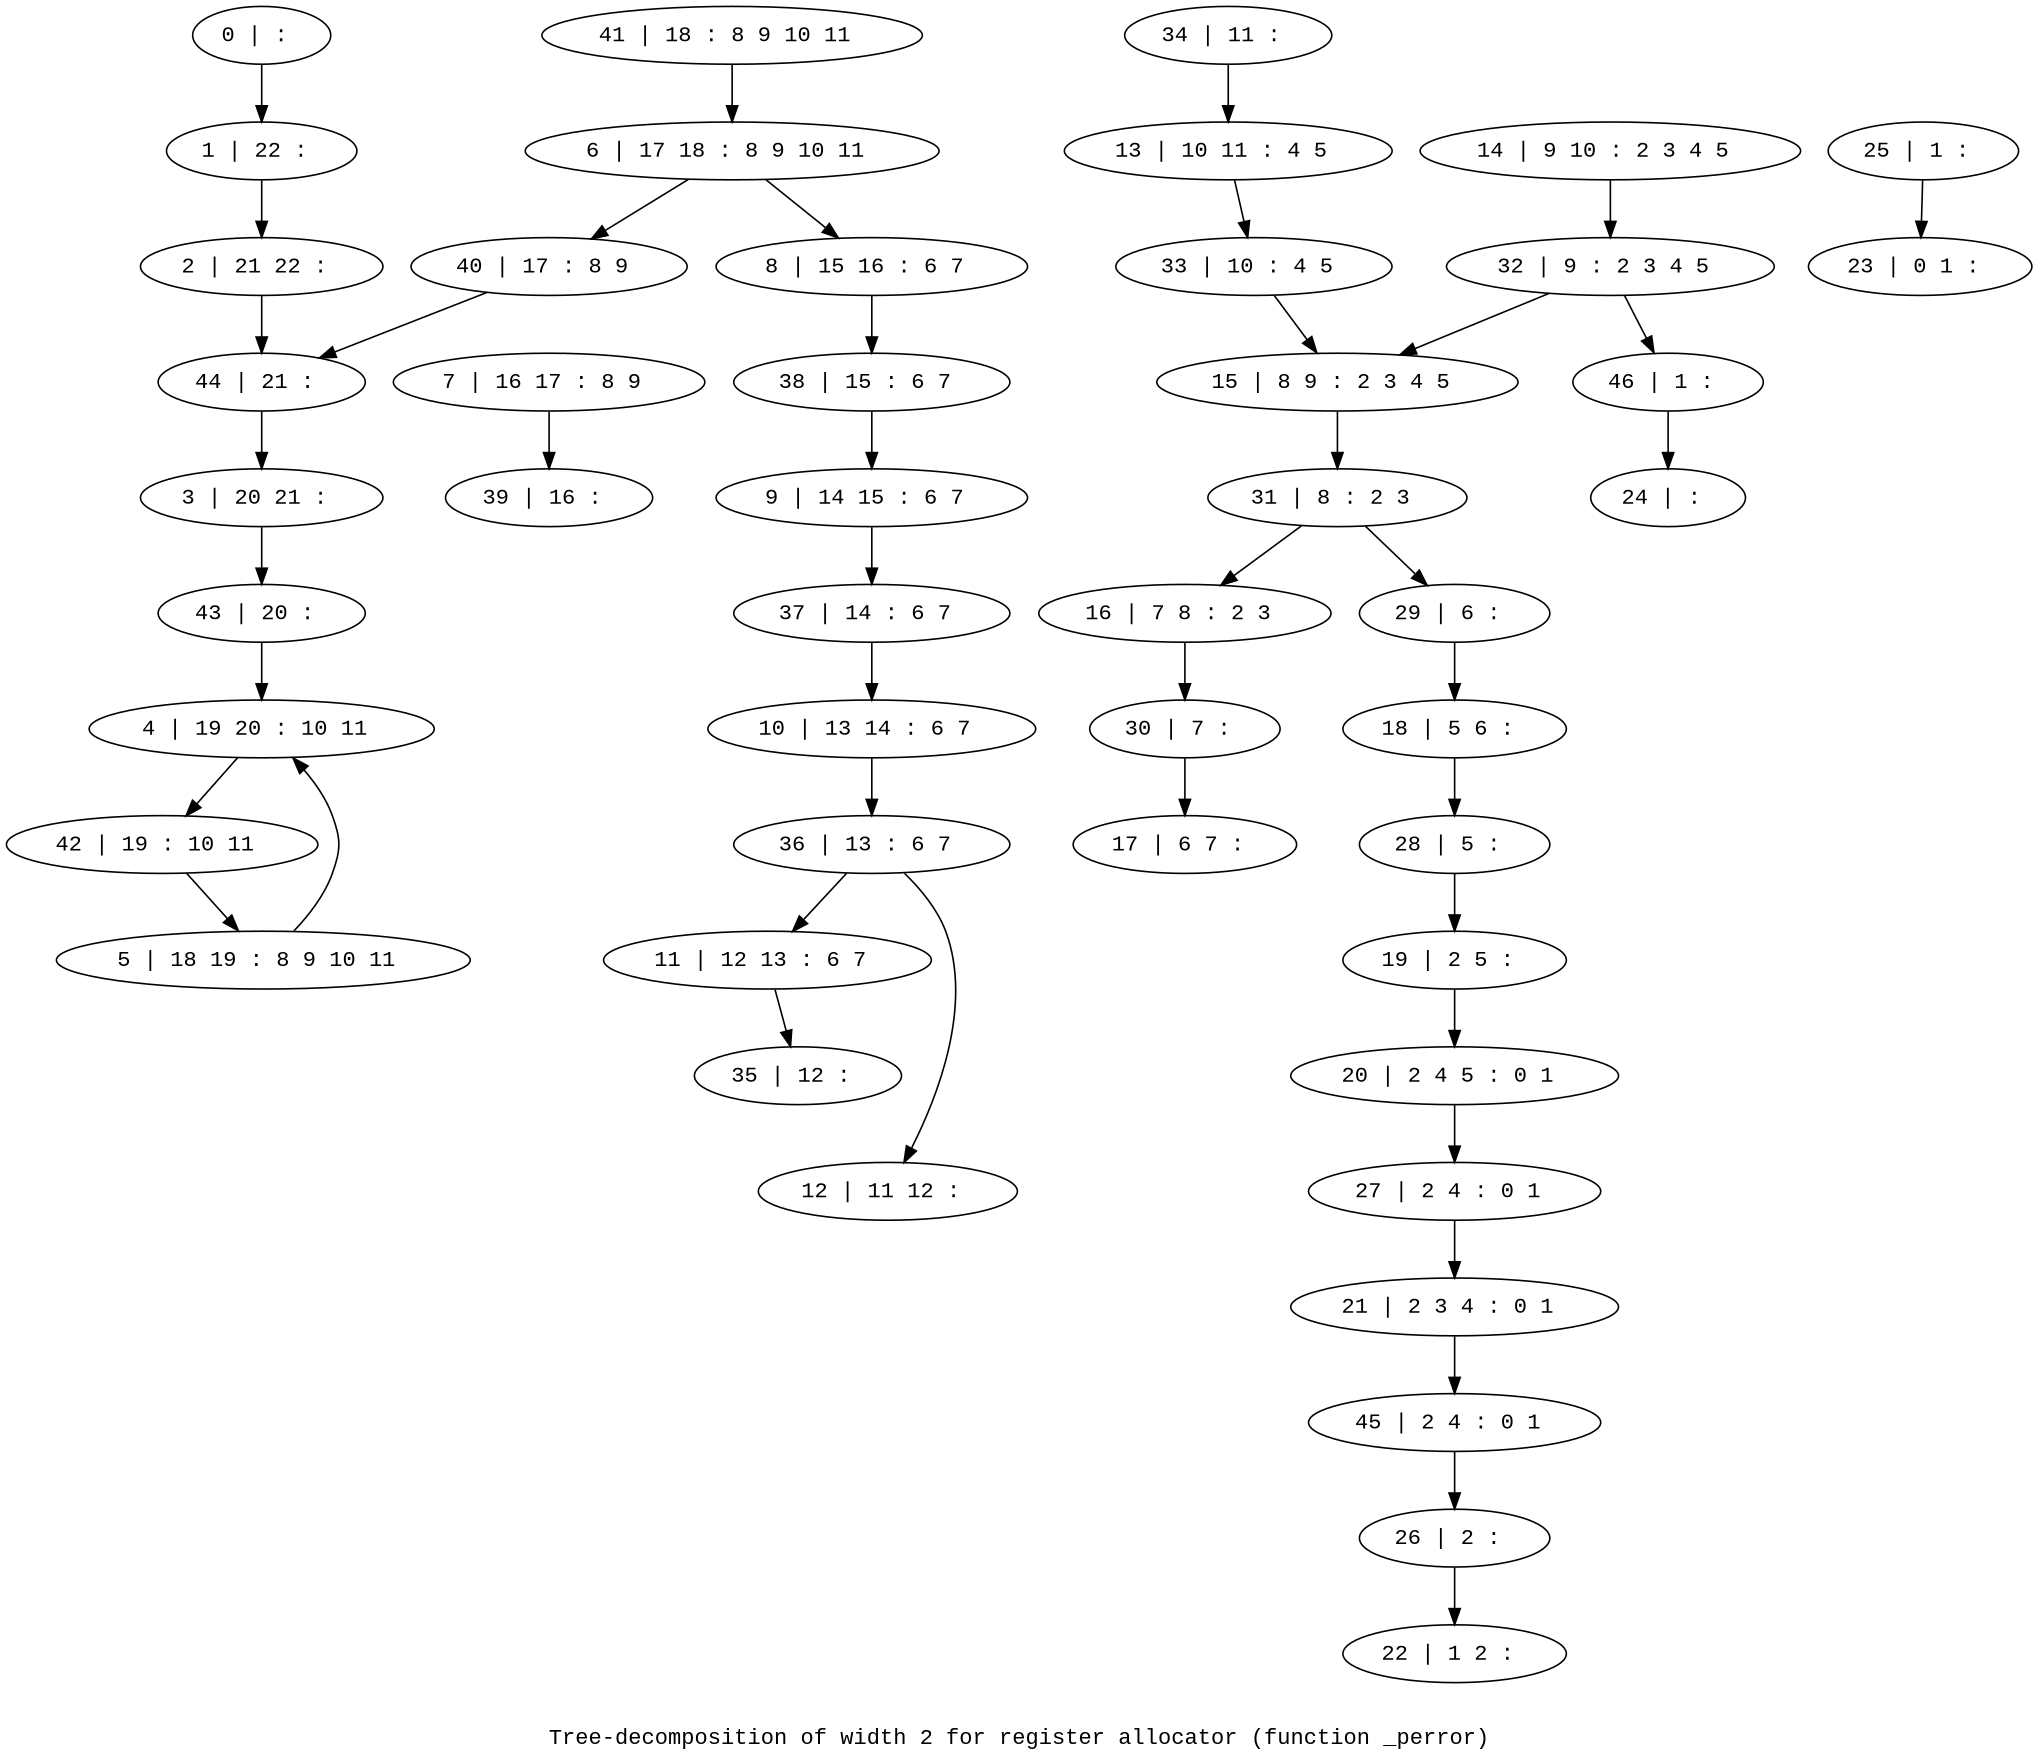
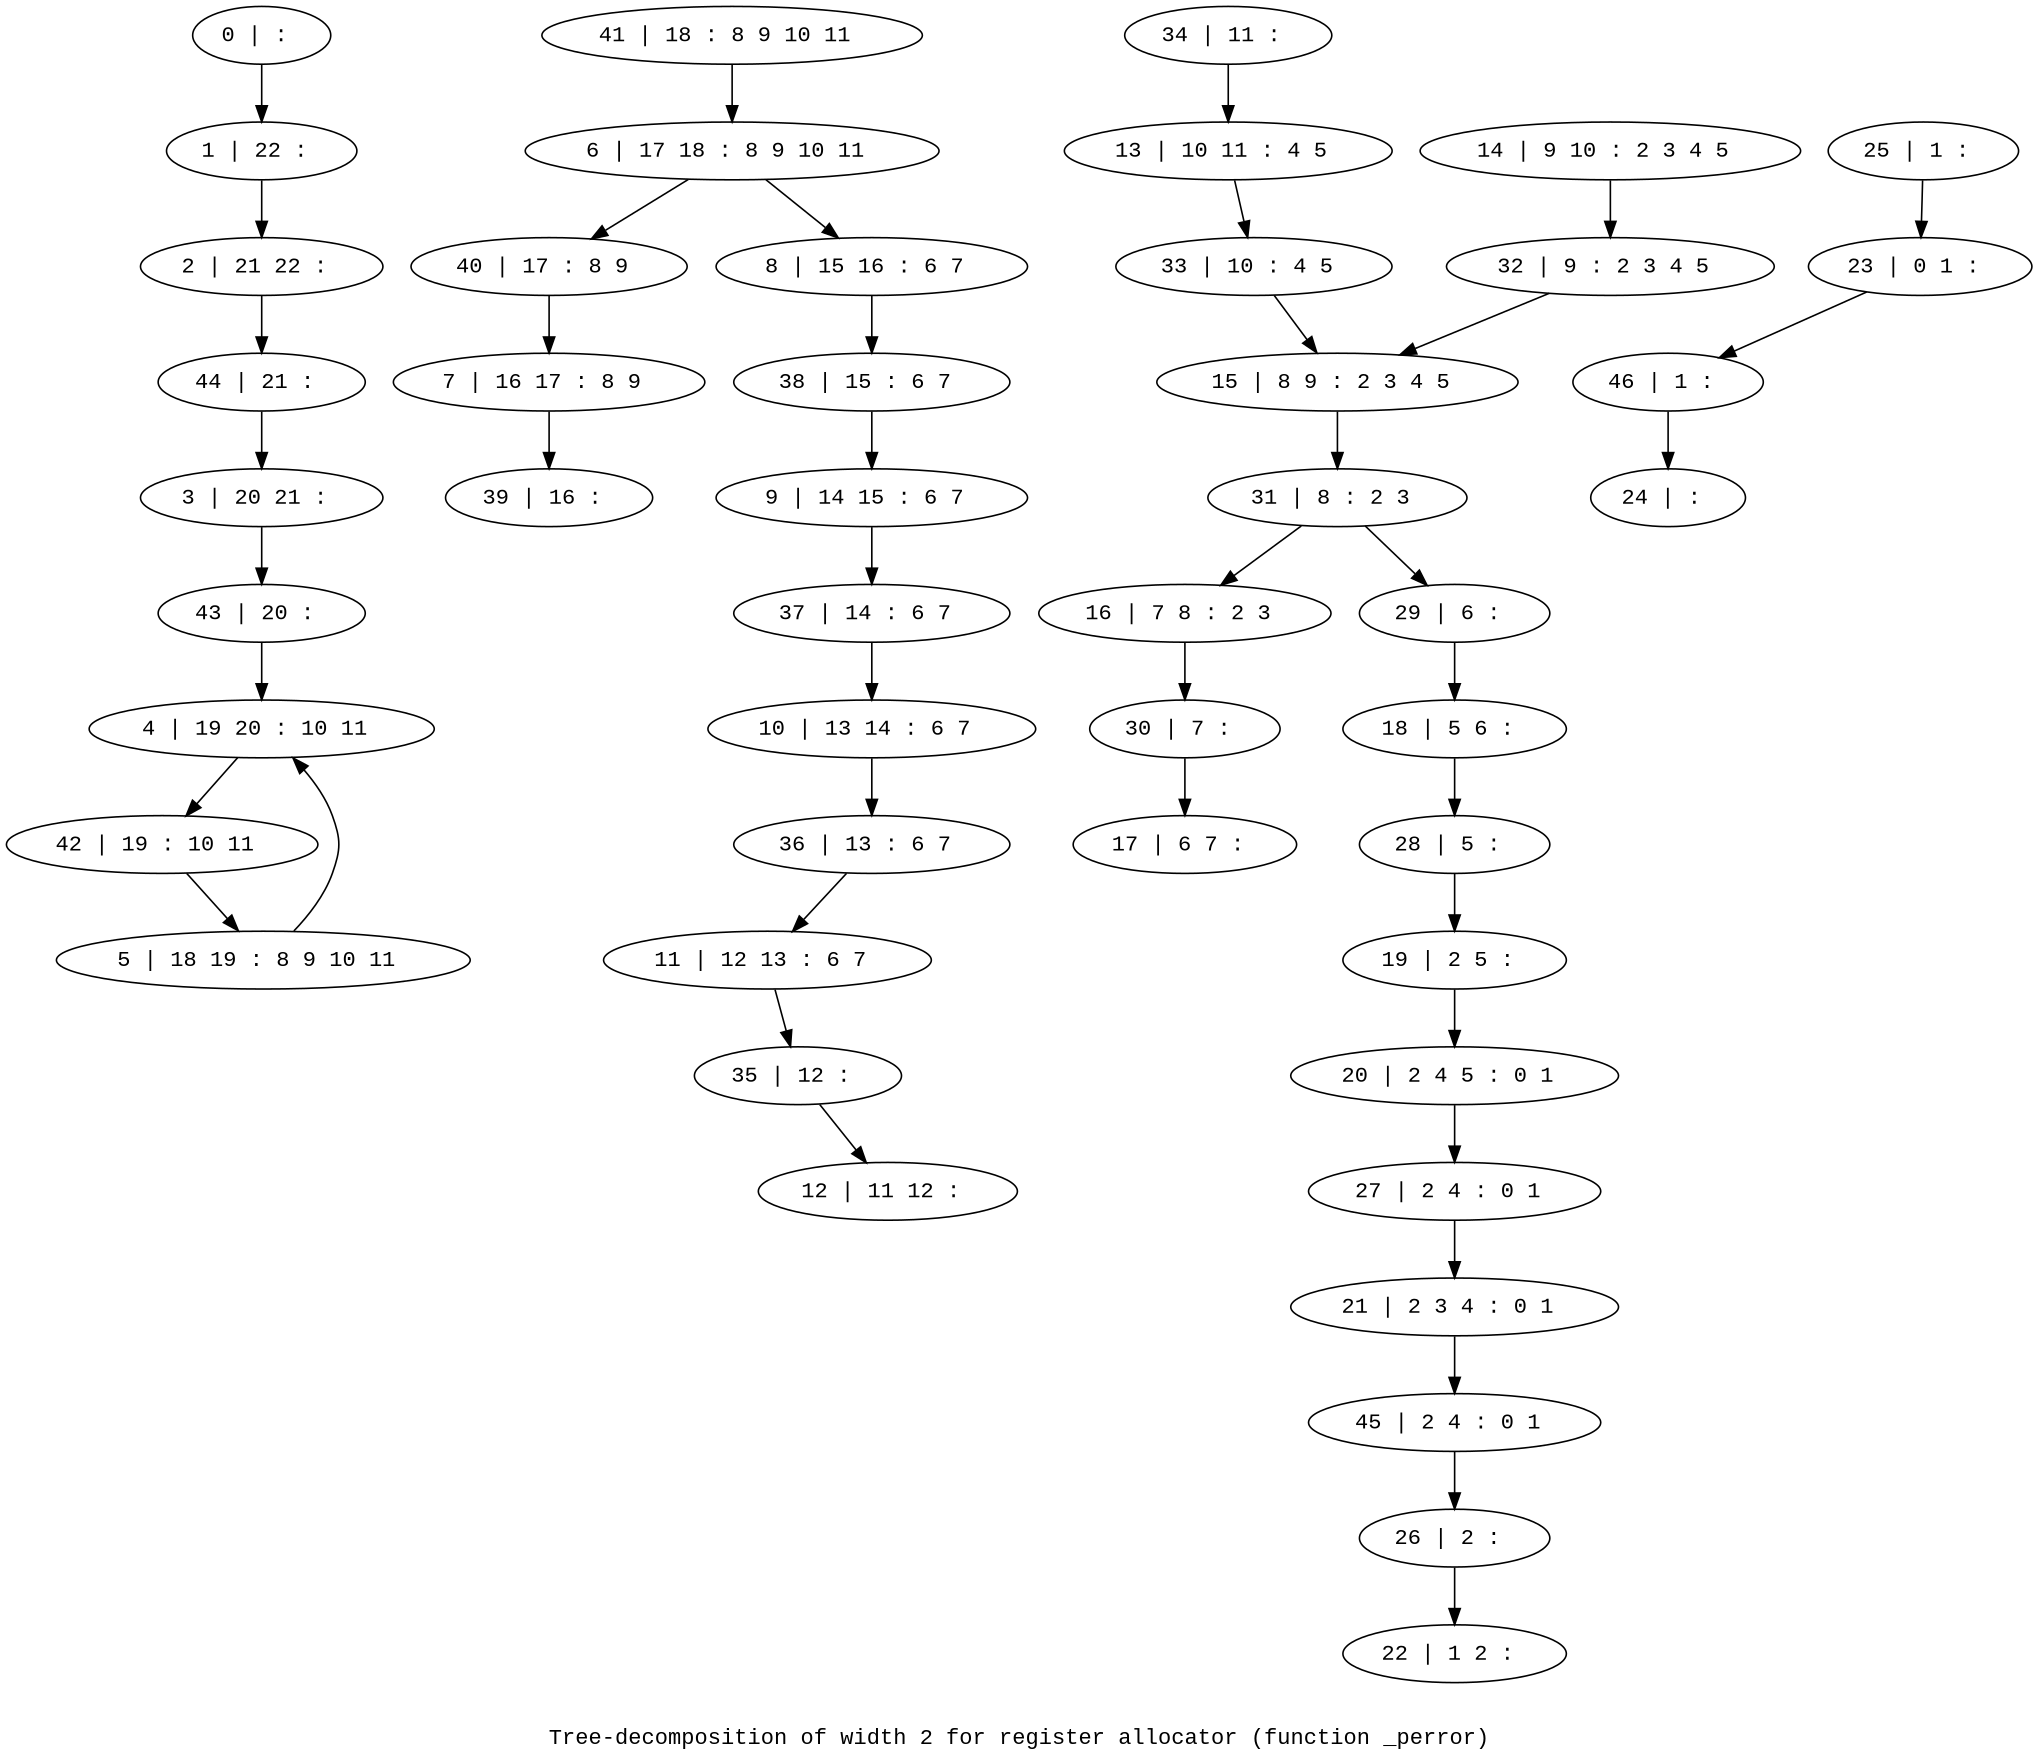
(1636, 317) -> (1800, 322)
(411, 322) -> (549, 316)
(955, 1007) -> (838, 1127)
